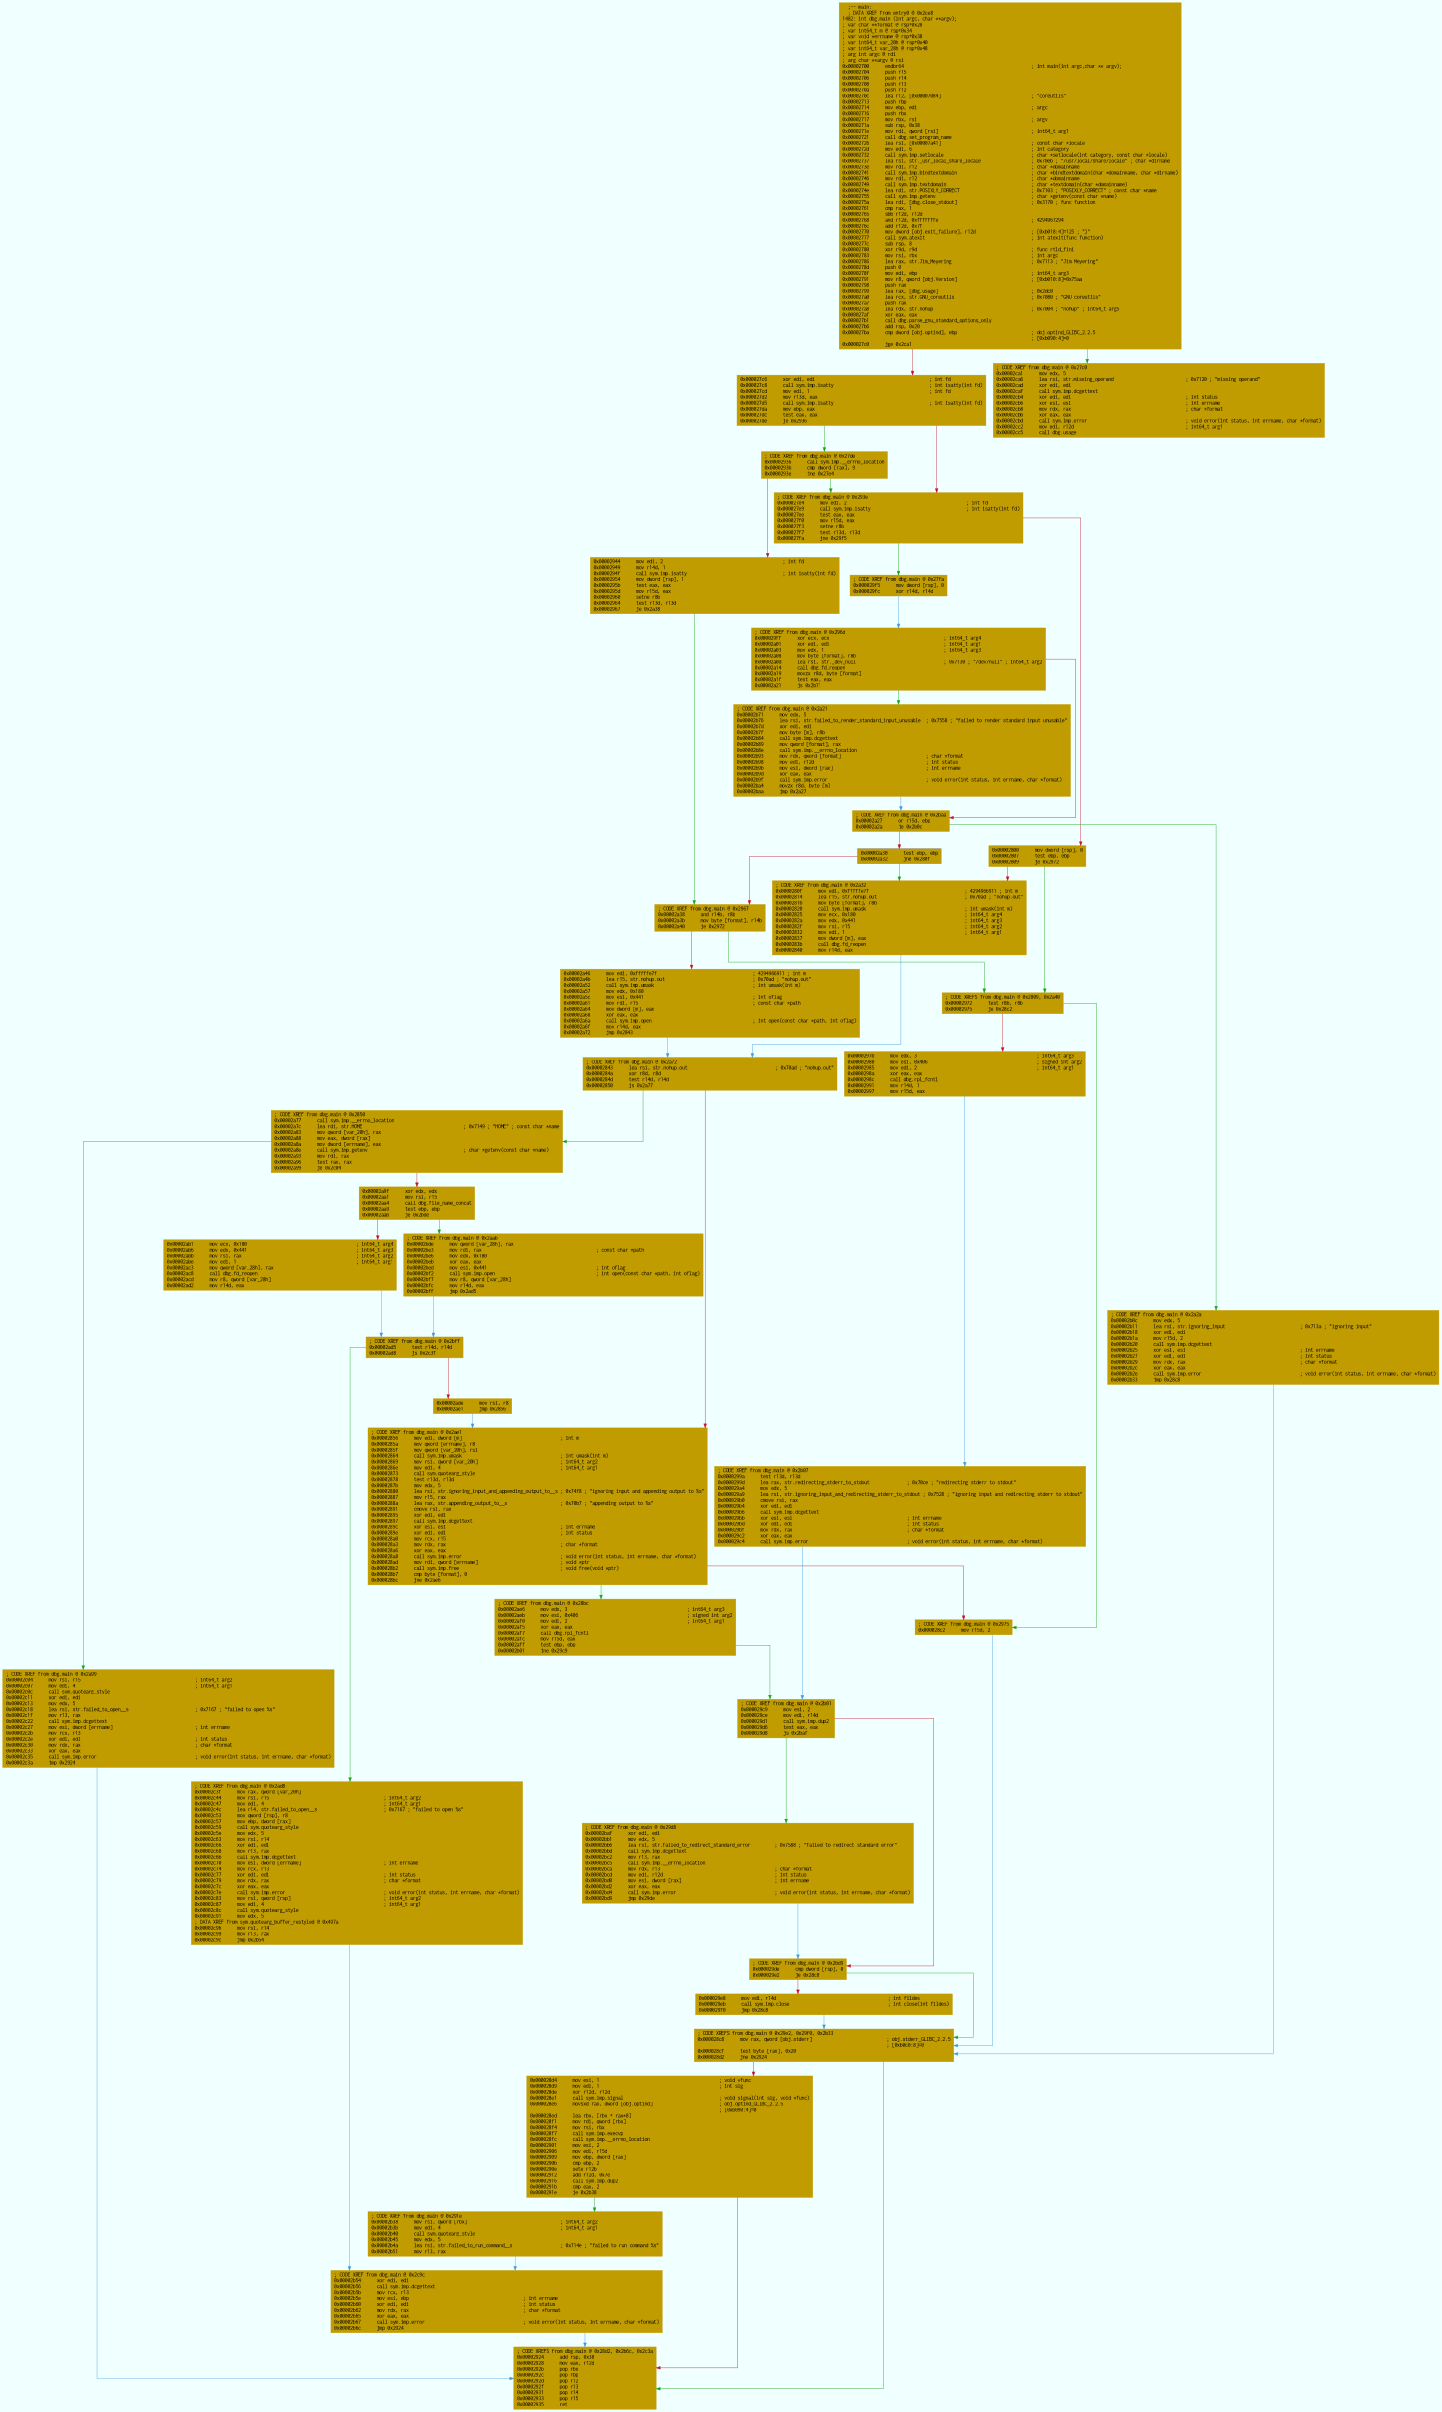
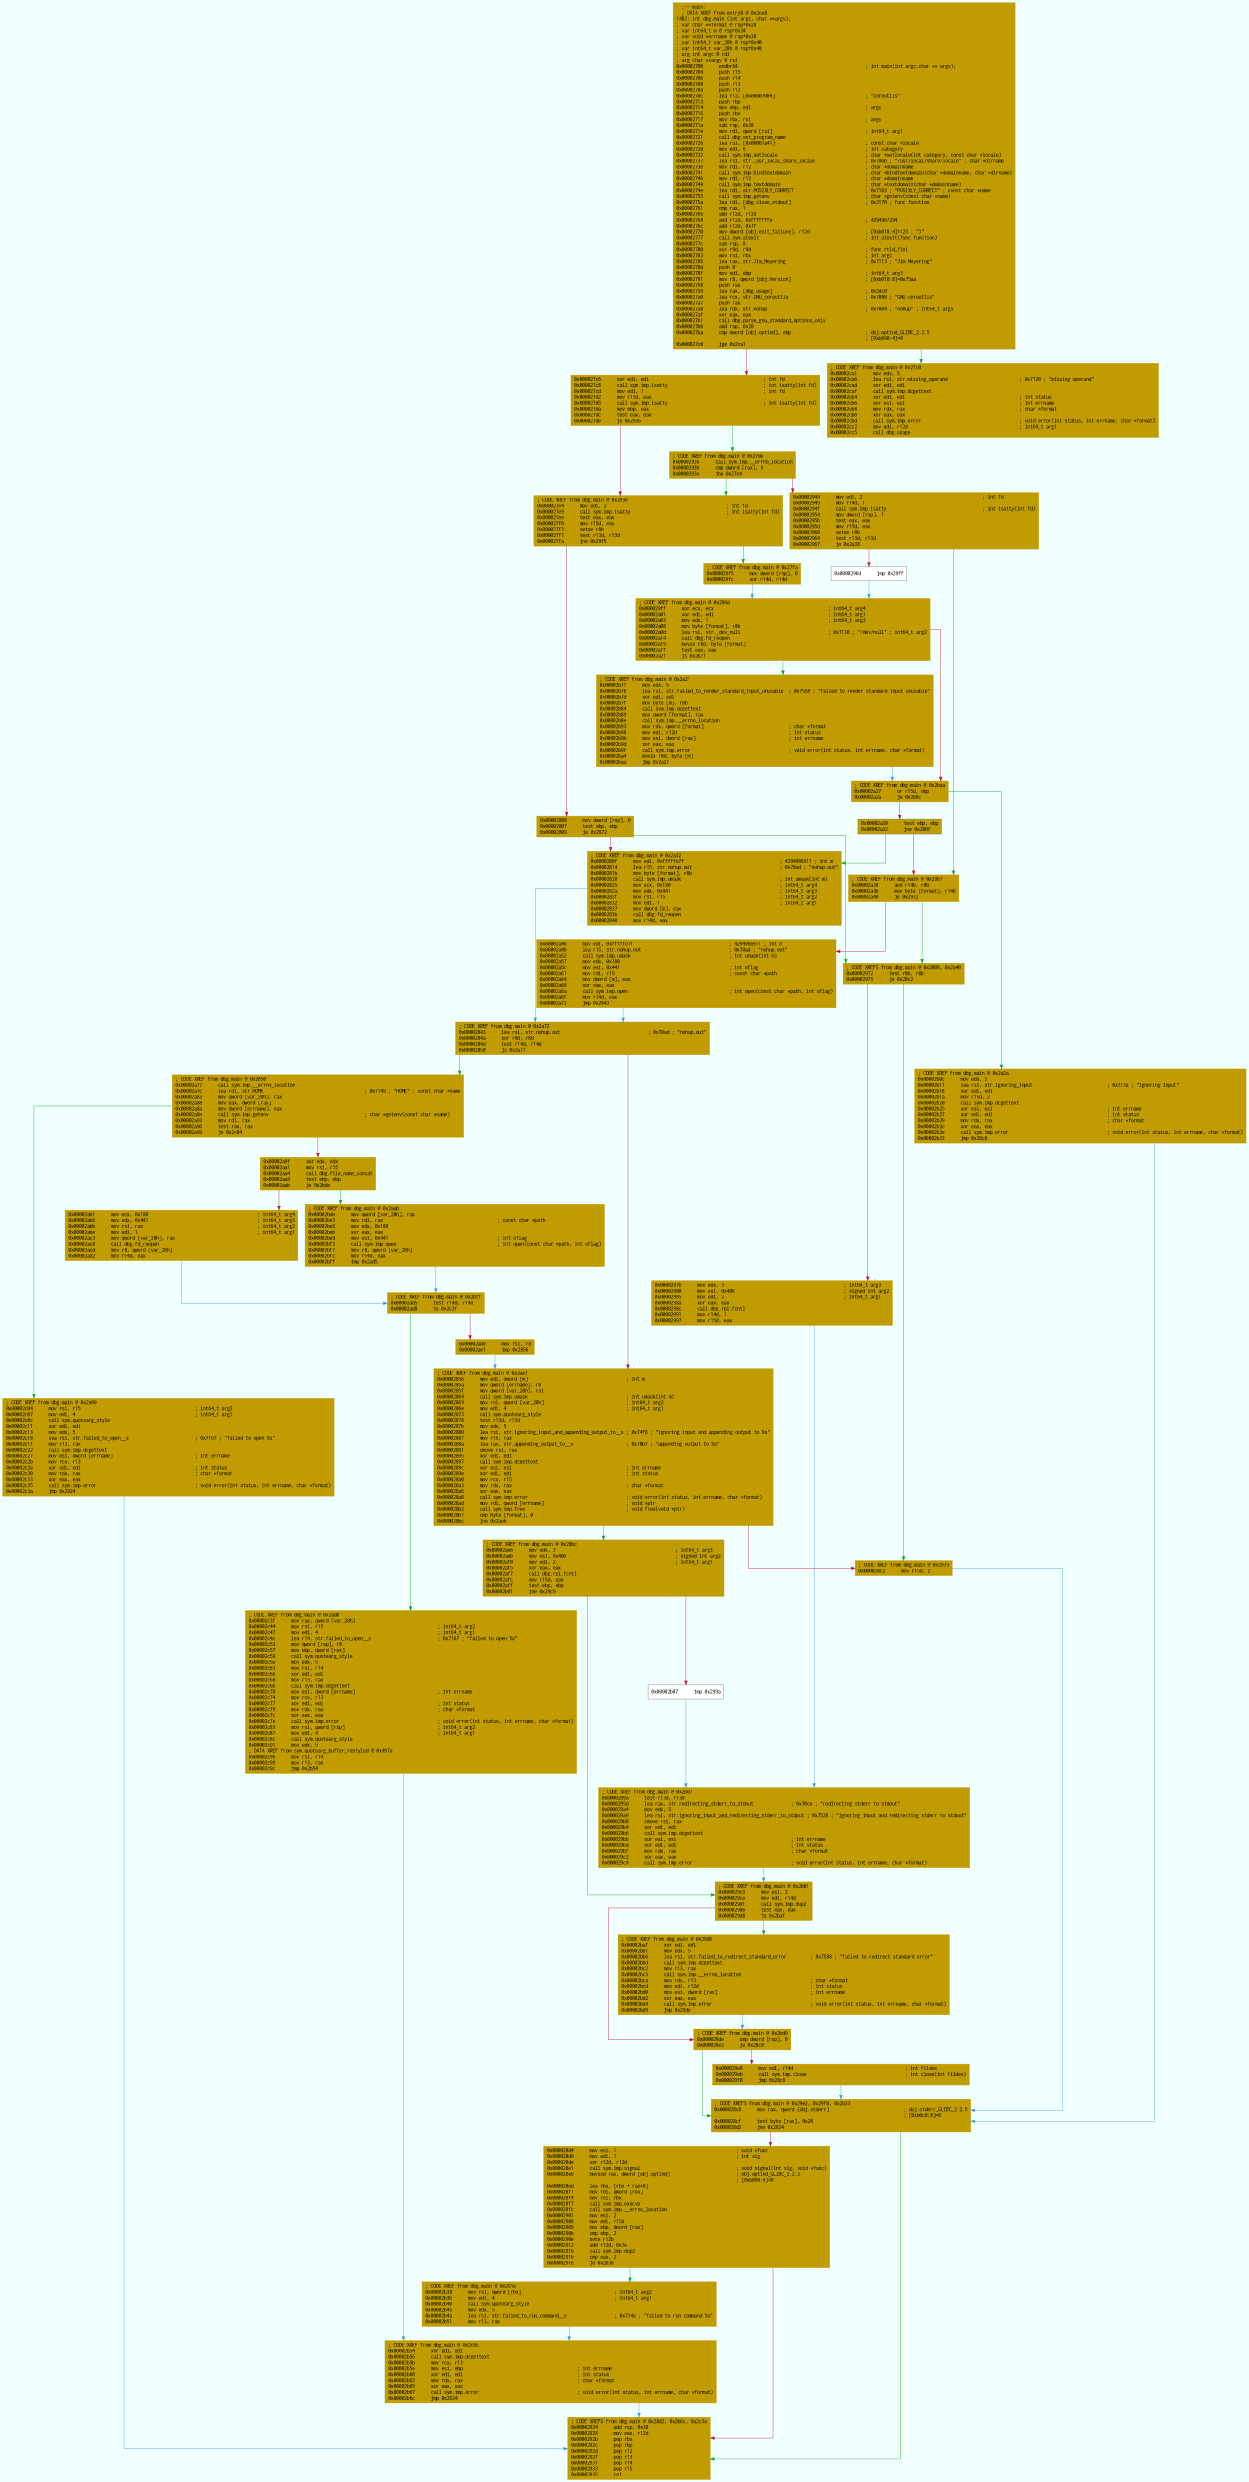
none -> (869, 574)
none -> (686, 1692)
